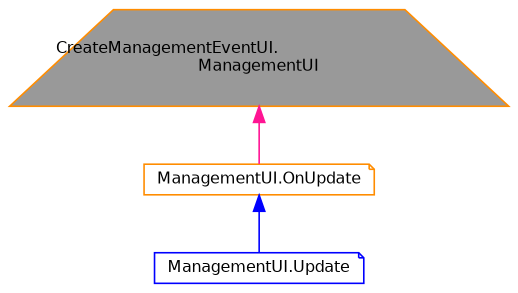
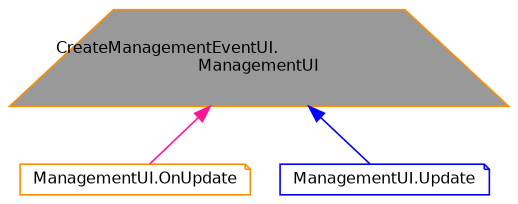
(259, 232) -> (345, 141)
